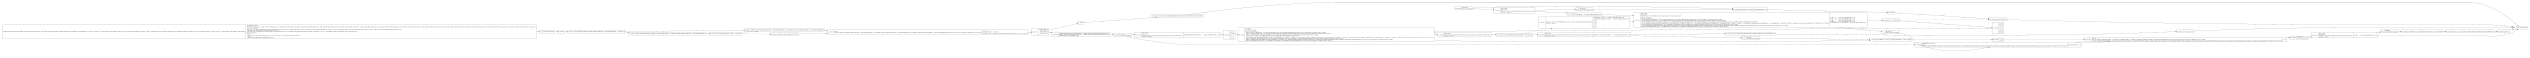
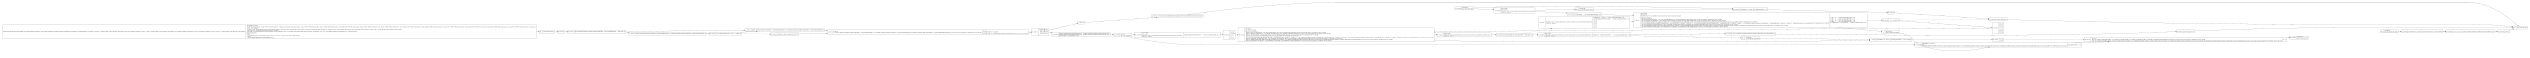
(2344, 35) -> none
